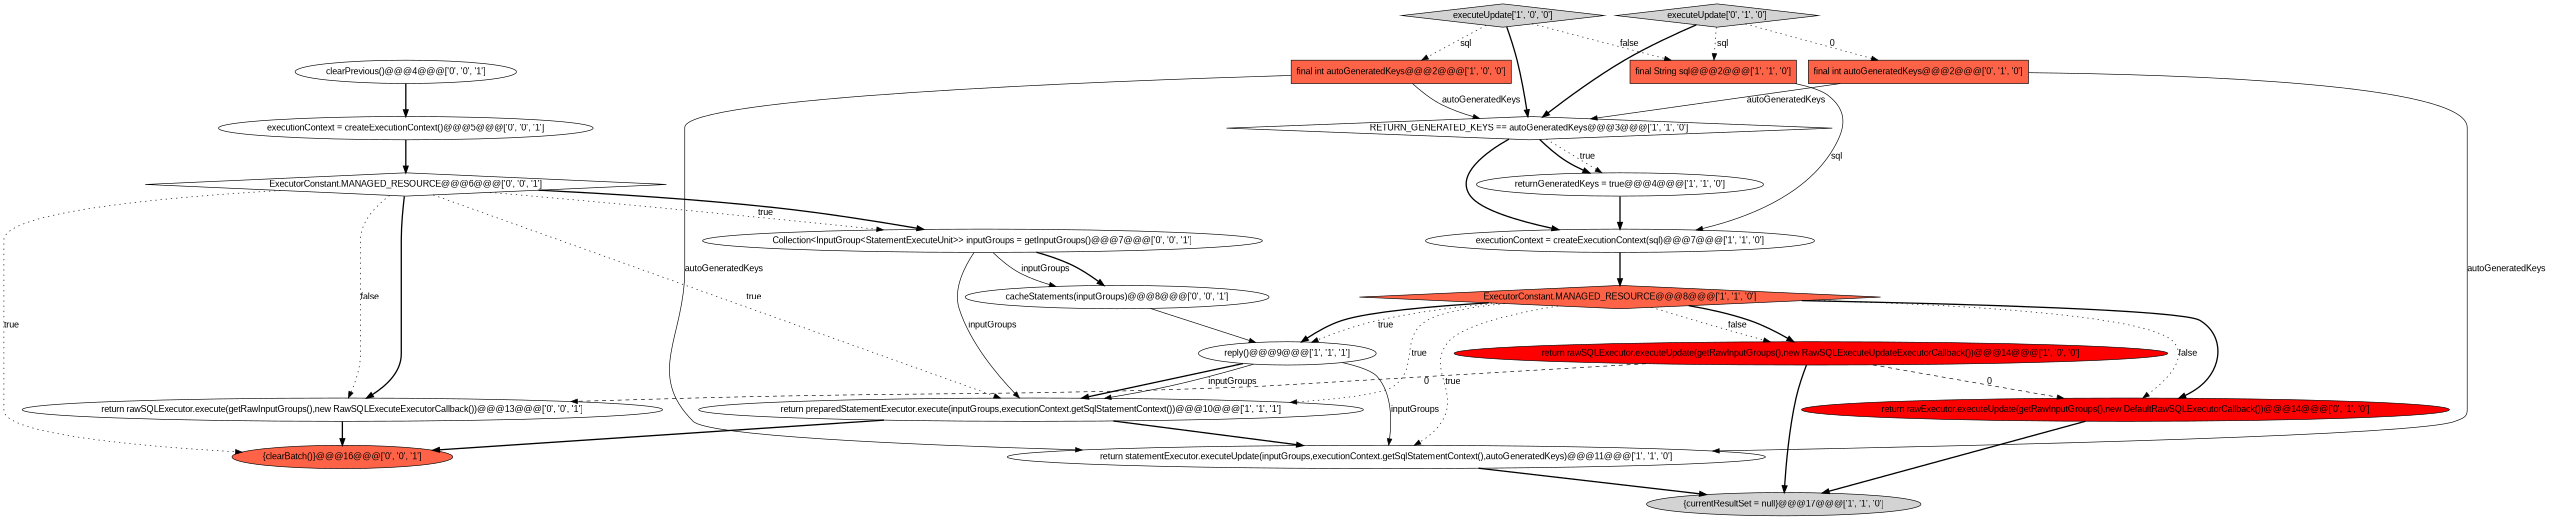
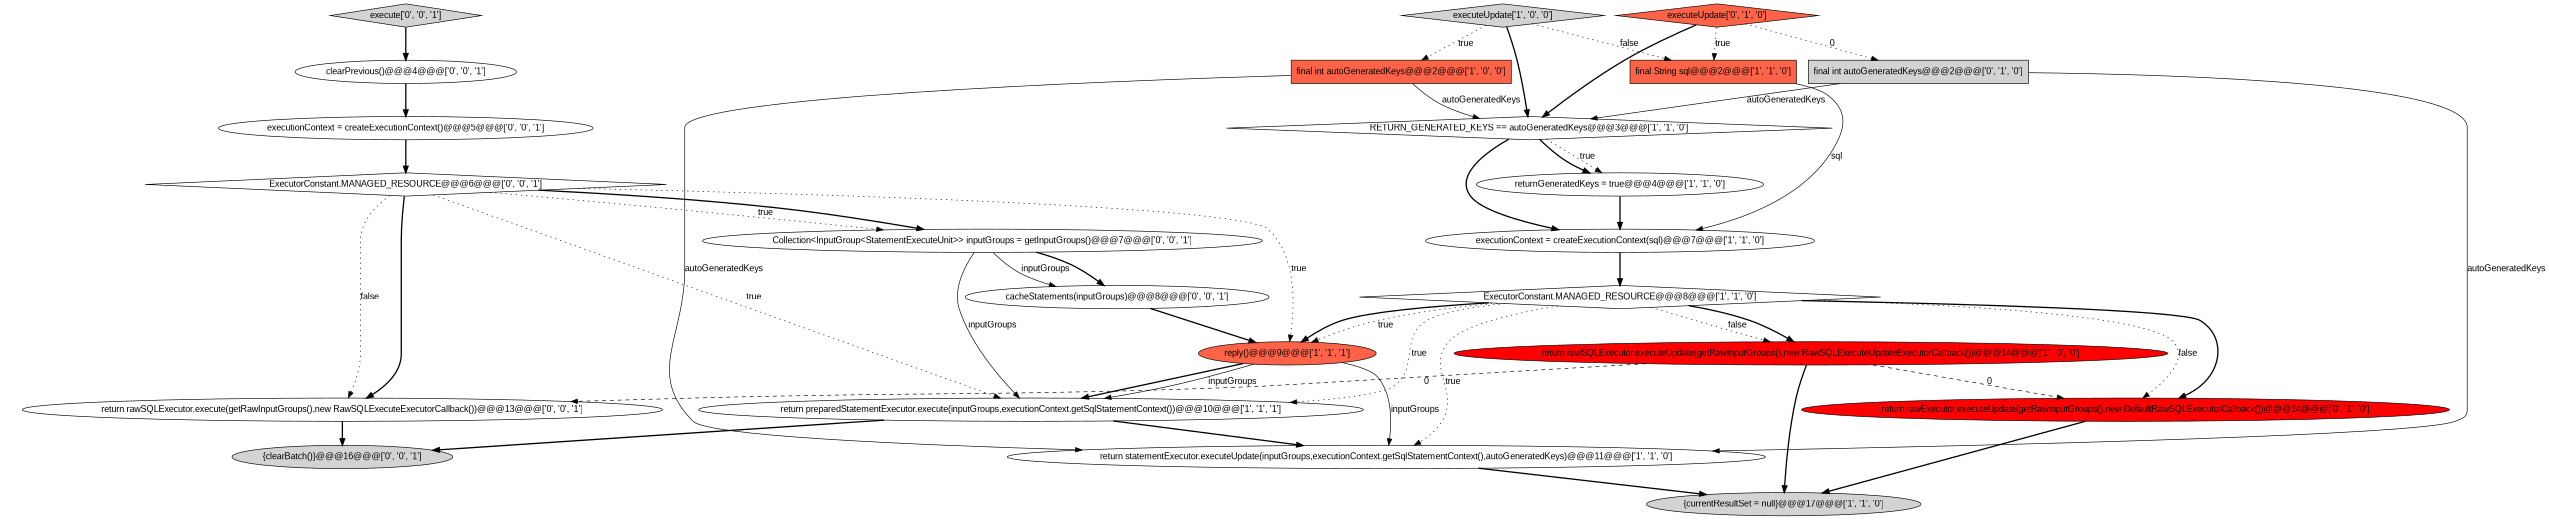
none -> (406, 16)
(1717, 16) -> (1717, 16)
(1466, 44) -> (1466, 44)
(1723, 44) -> (1723, 44)
(1918, 72) -> (1918, 72)
(1620, 297) -> (1620, 297)
(4, 302) -> (980, 201)
(1200, 324) -> (1200, 324)
(1287, 353) -> (1287, 353)
(342, 457) -> (342, 457)
